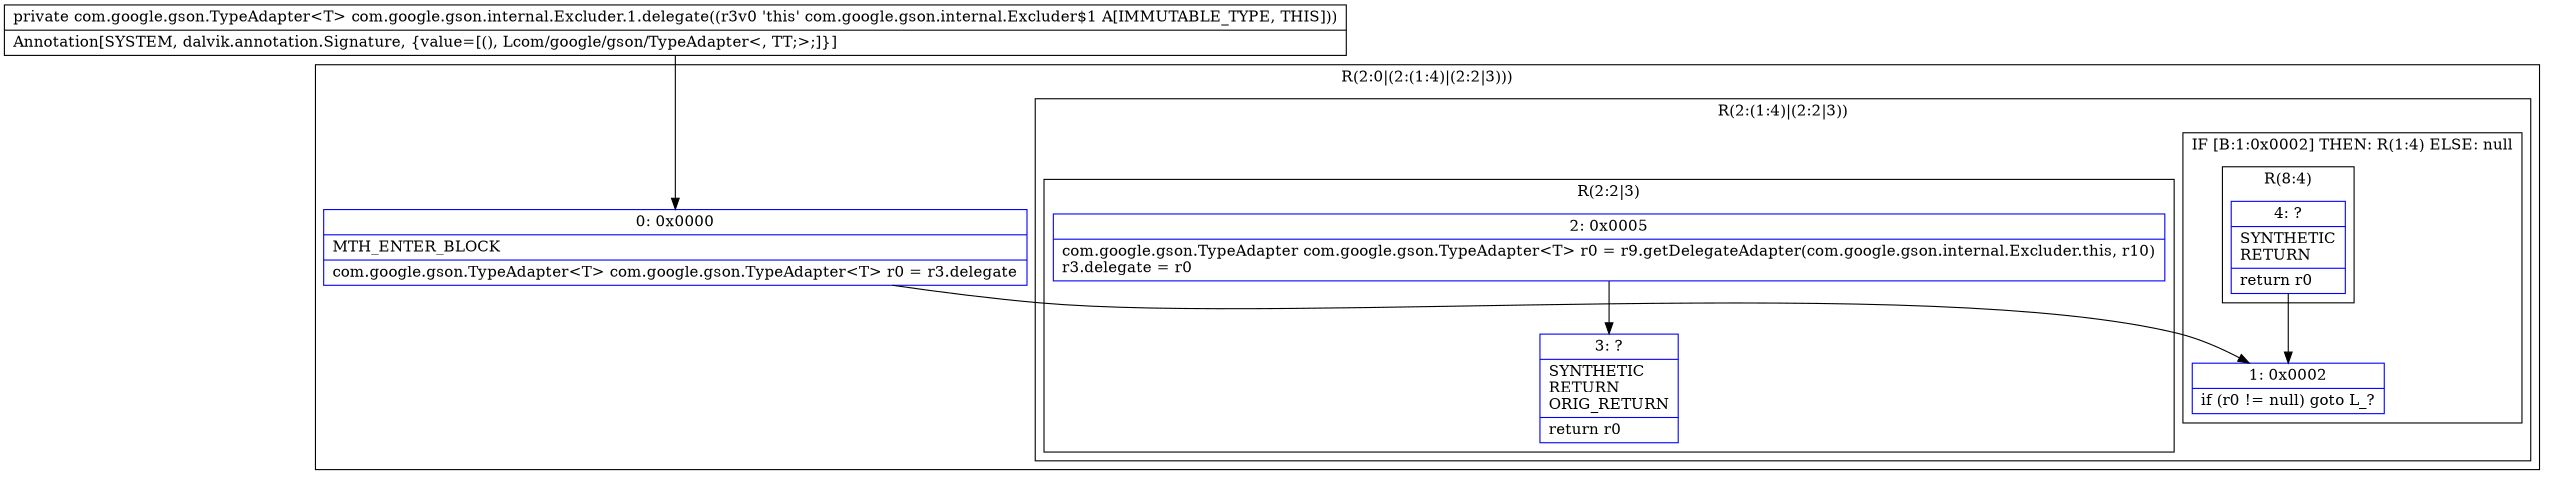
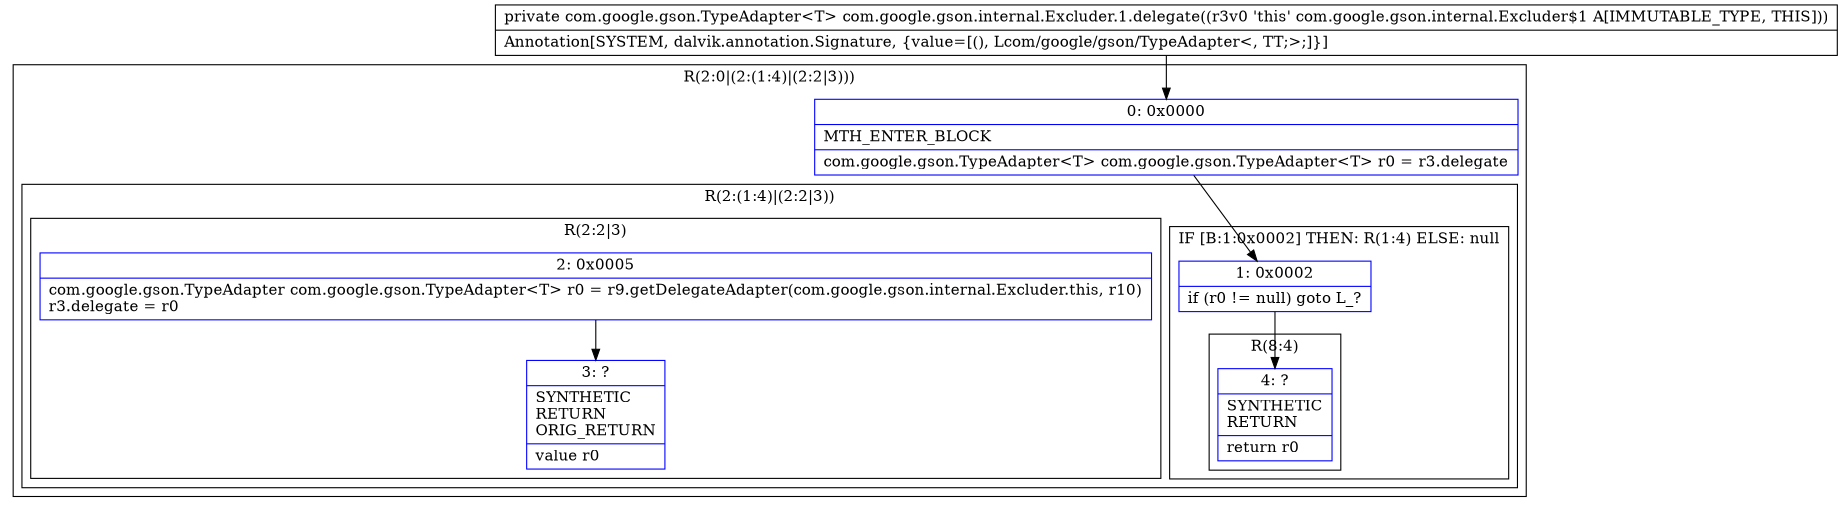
(2288, 323) -> (1275, 341)
(1585, 430) -> (568, 456)
